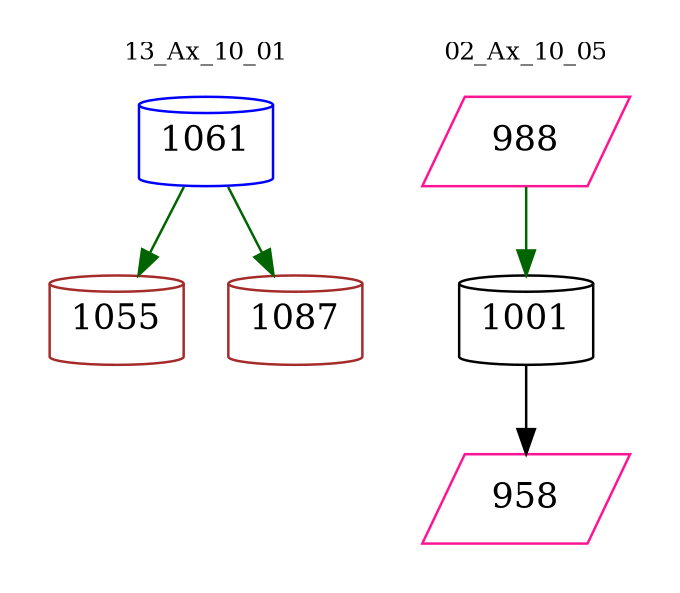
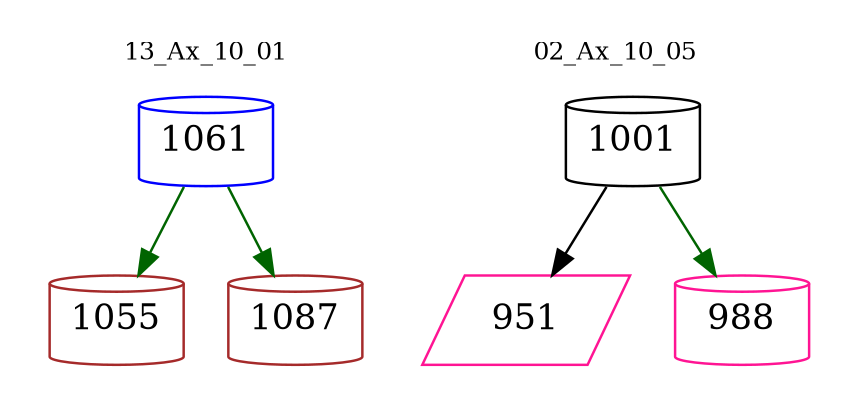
(526, 141) -> (742, 320)
(526, 219) -> (681, 220)
(526, 499) -> (526, 320)
